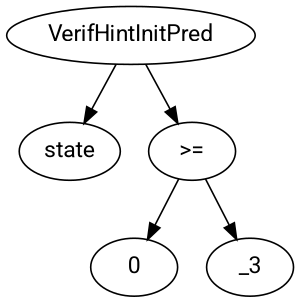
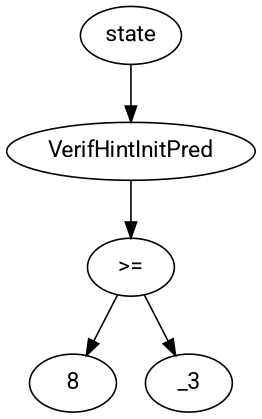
(104, 87) -> (131, 85)
(134, 267) -> (73, 383)
